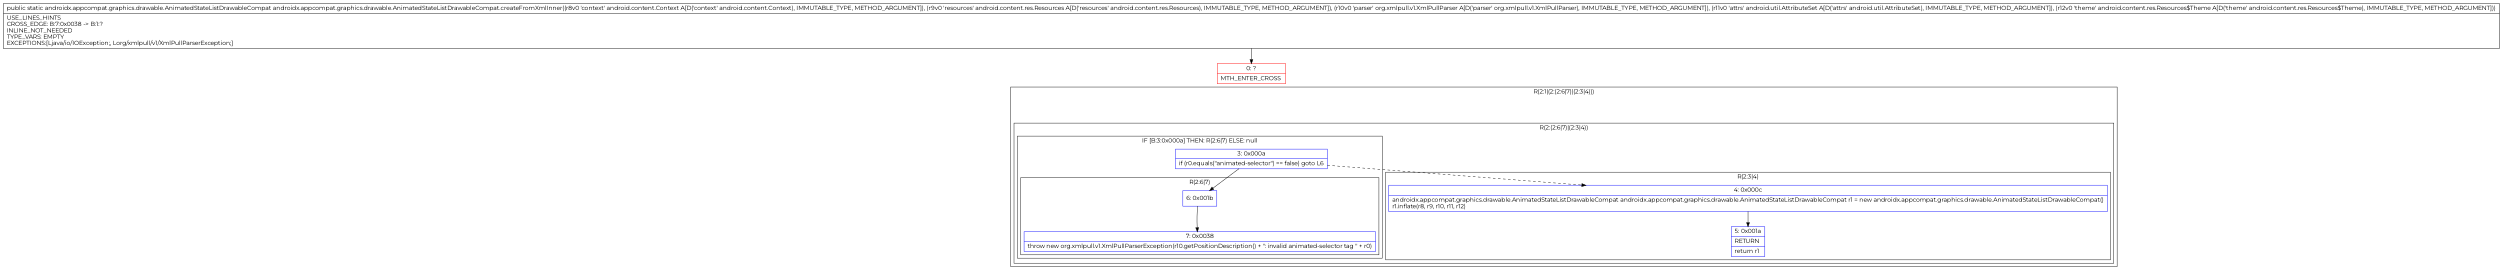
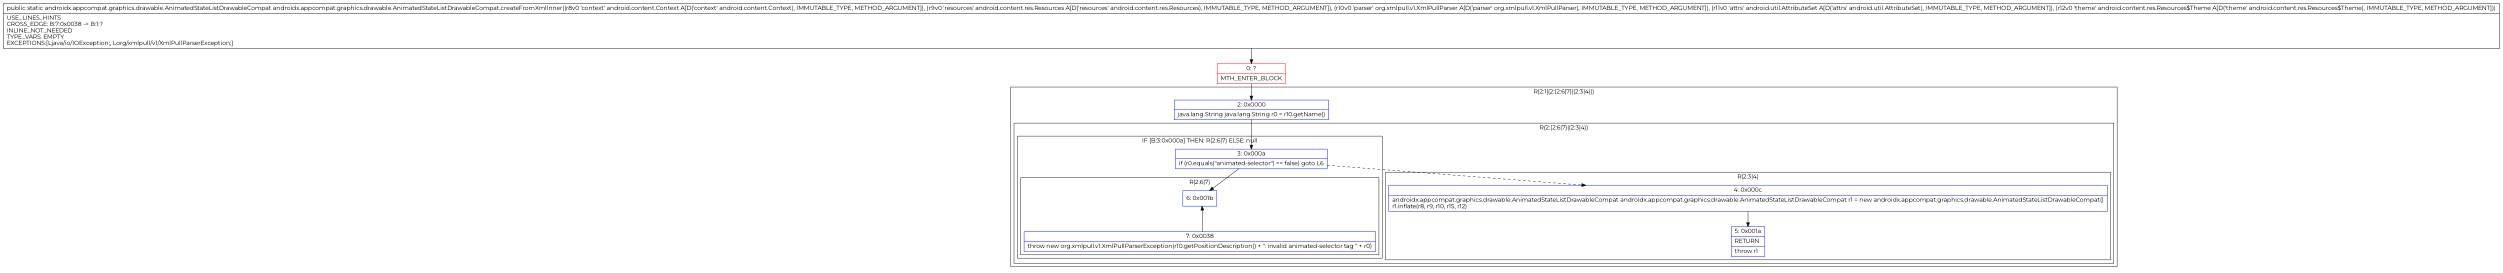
(1251, 78) -> (1251, 78)
none -> (1251, 110)
(1429, 206) -> (1430, 206)
(1197, 217) -> (1203, 221)
(1747, 251) -> (1746, 251)
